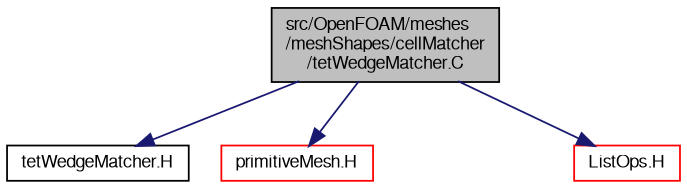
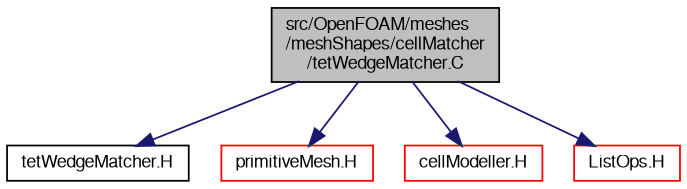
none -> (474, 163)
